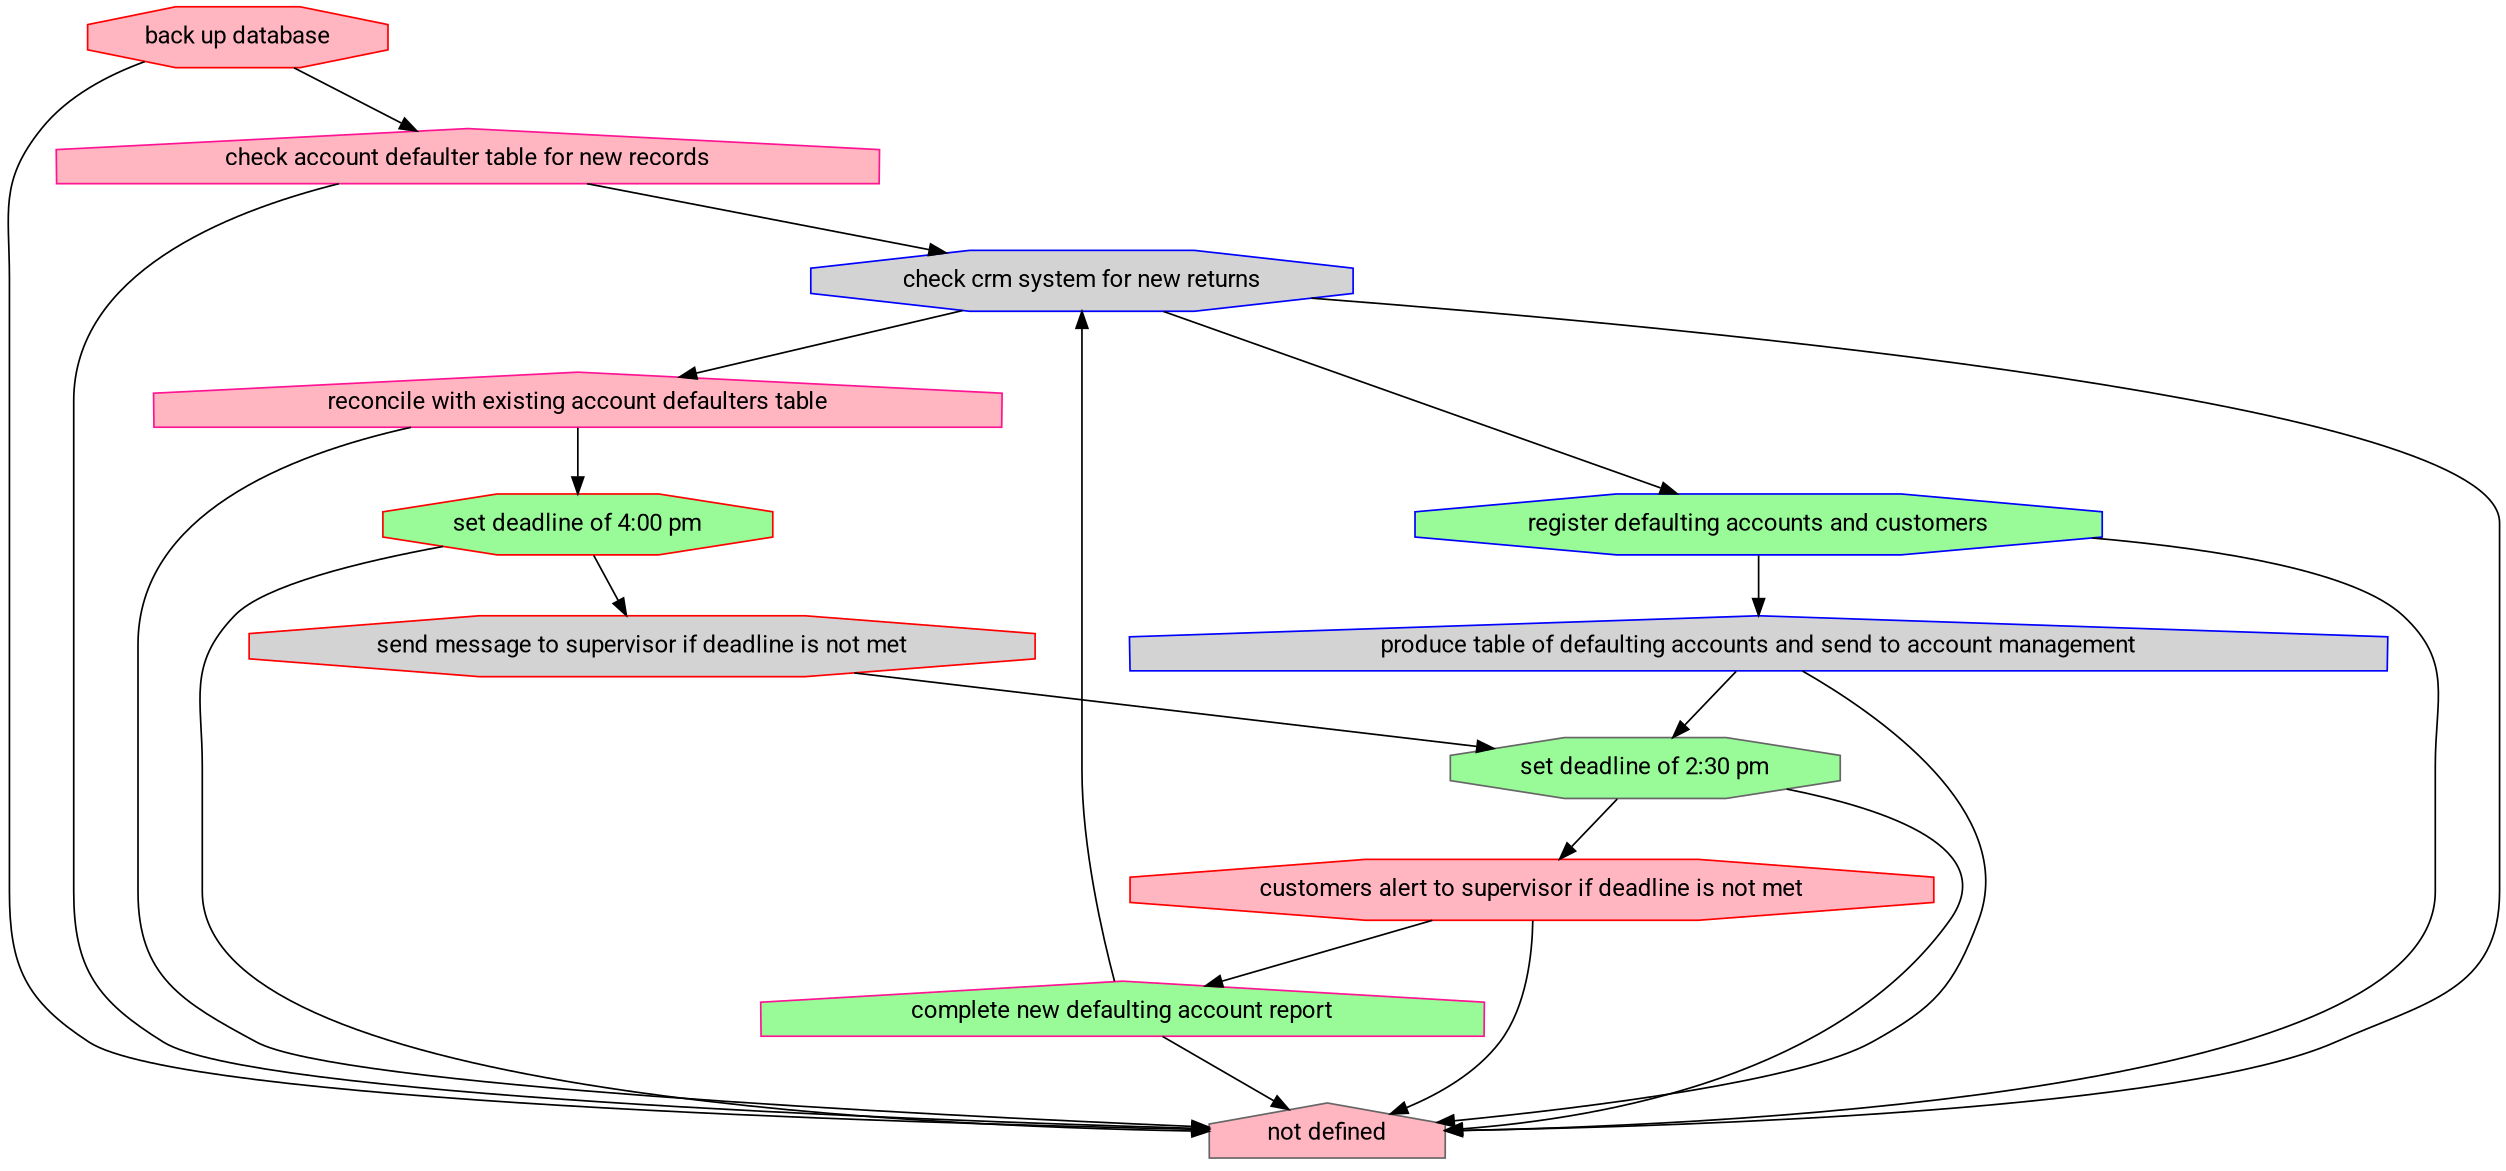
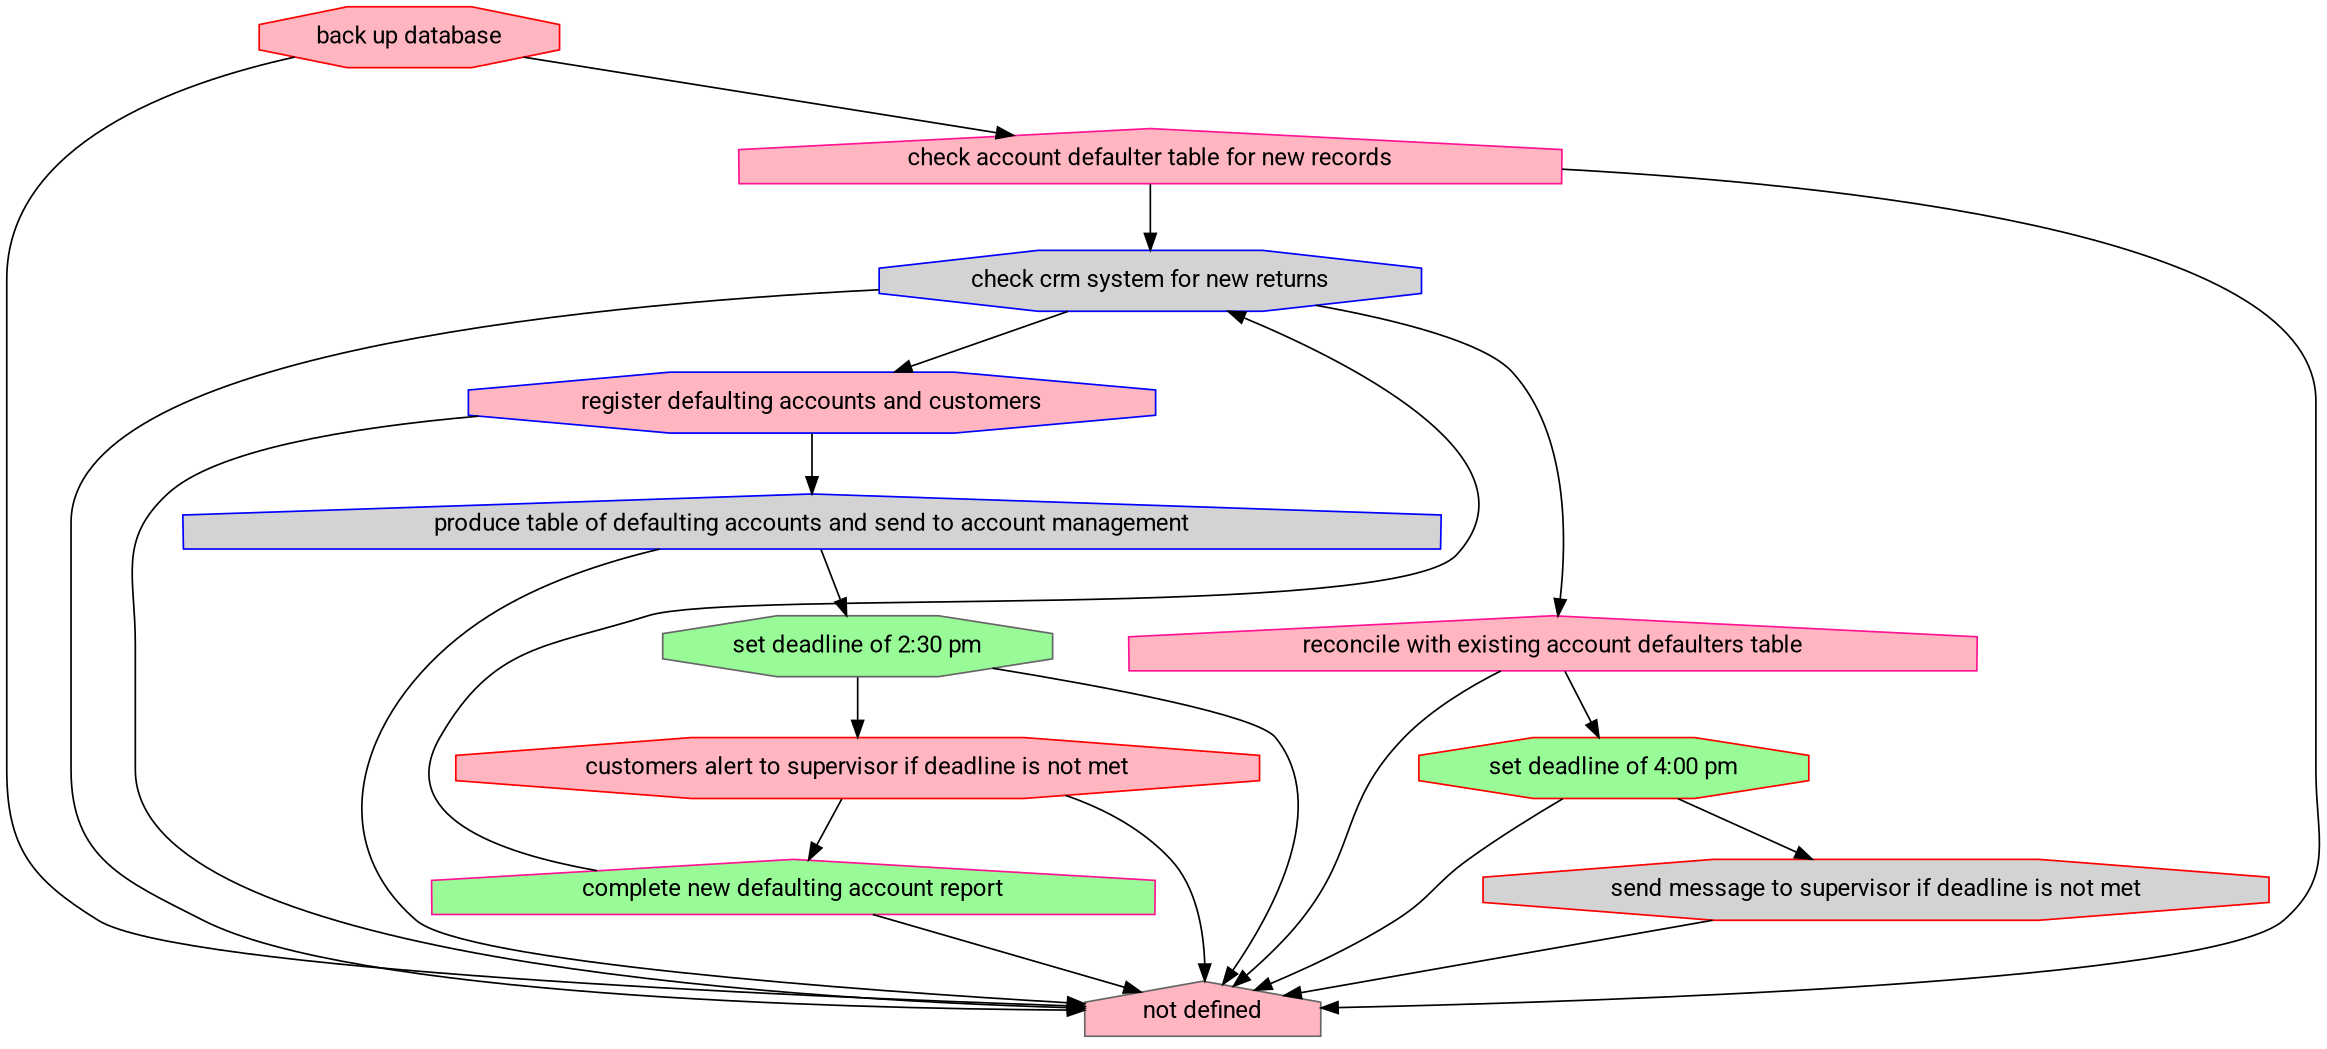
(1759, 524) -> (812, 403)
(1165, 710) -> (1507, 956)
